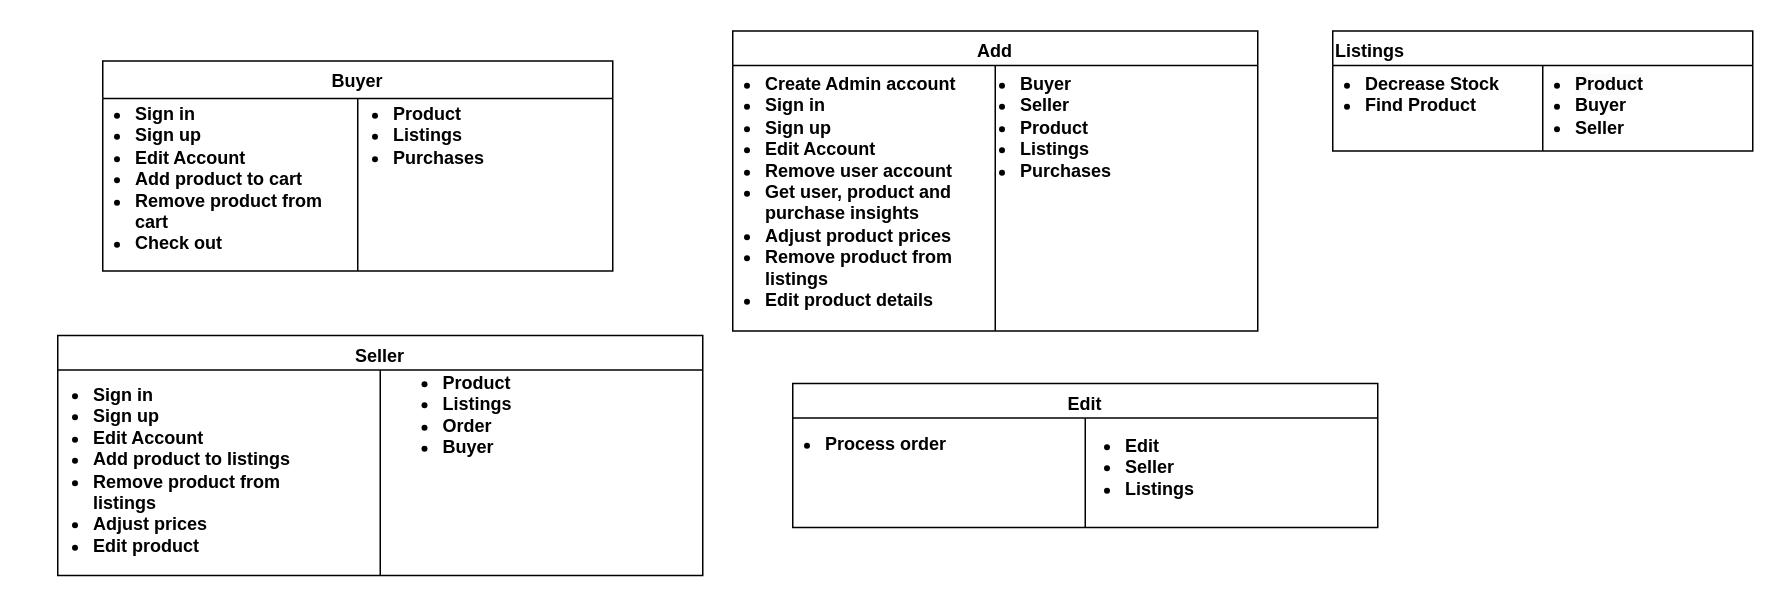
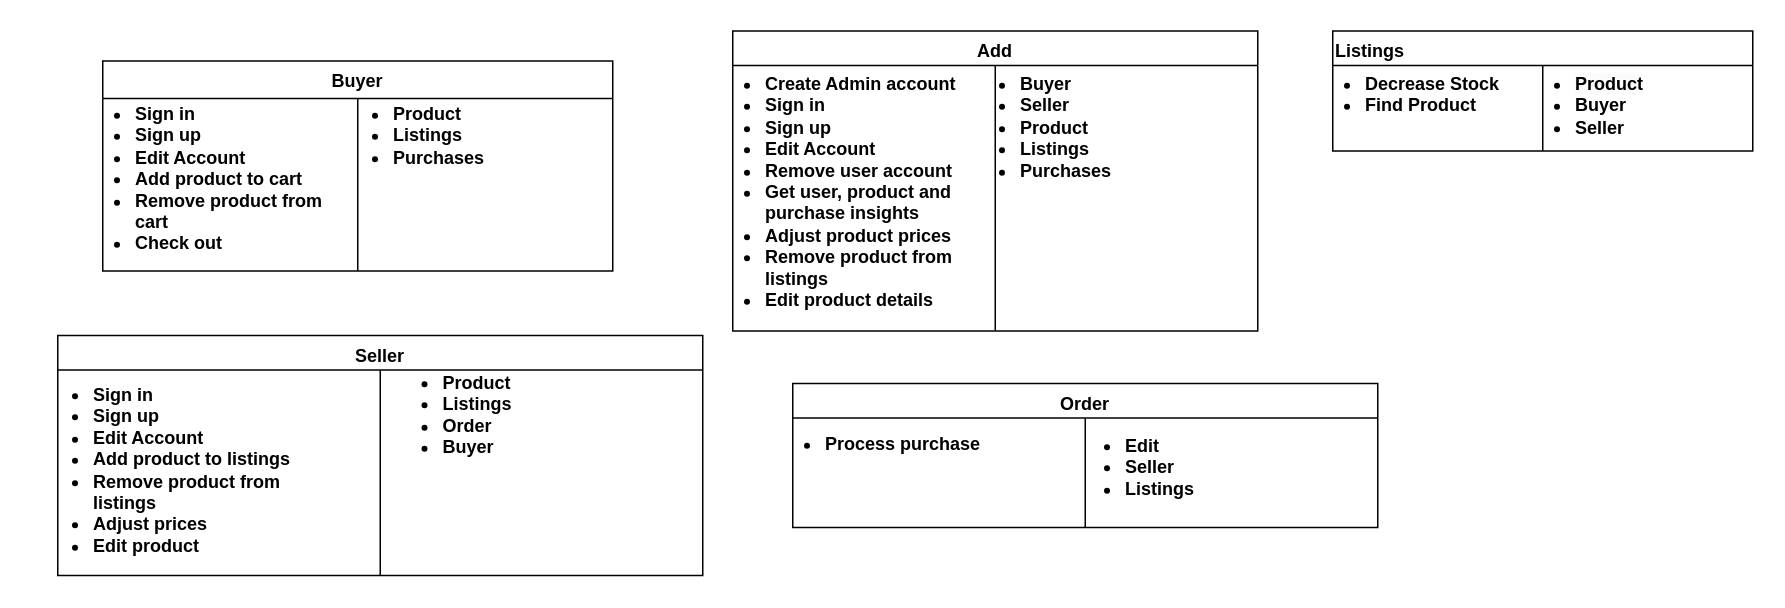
(1085, 405) -> (1085, 405)
(829, 445) -> (844, 445)
